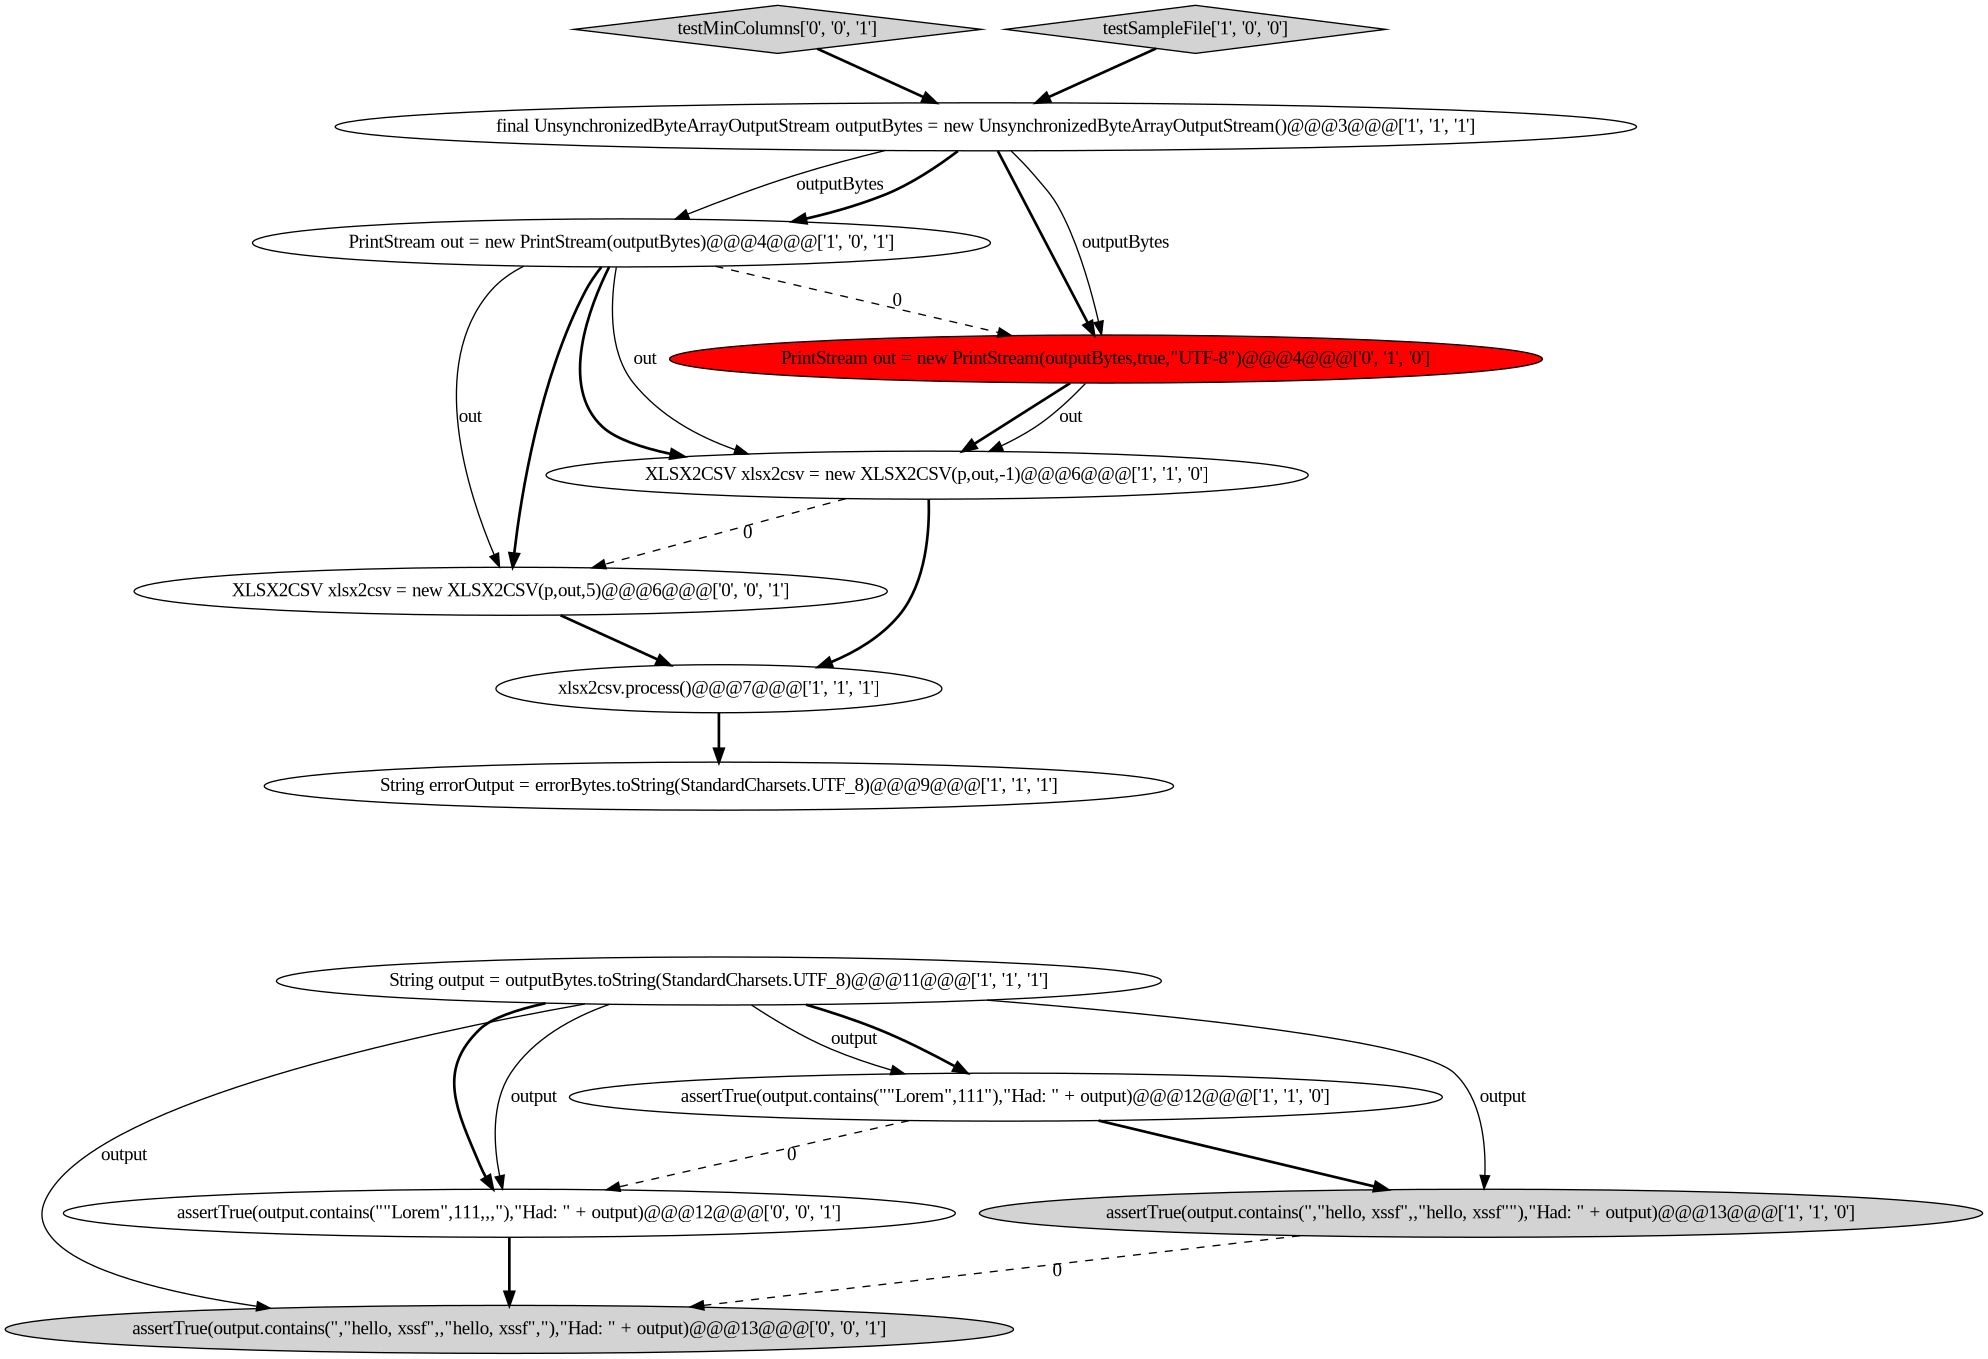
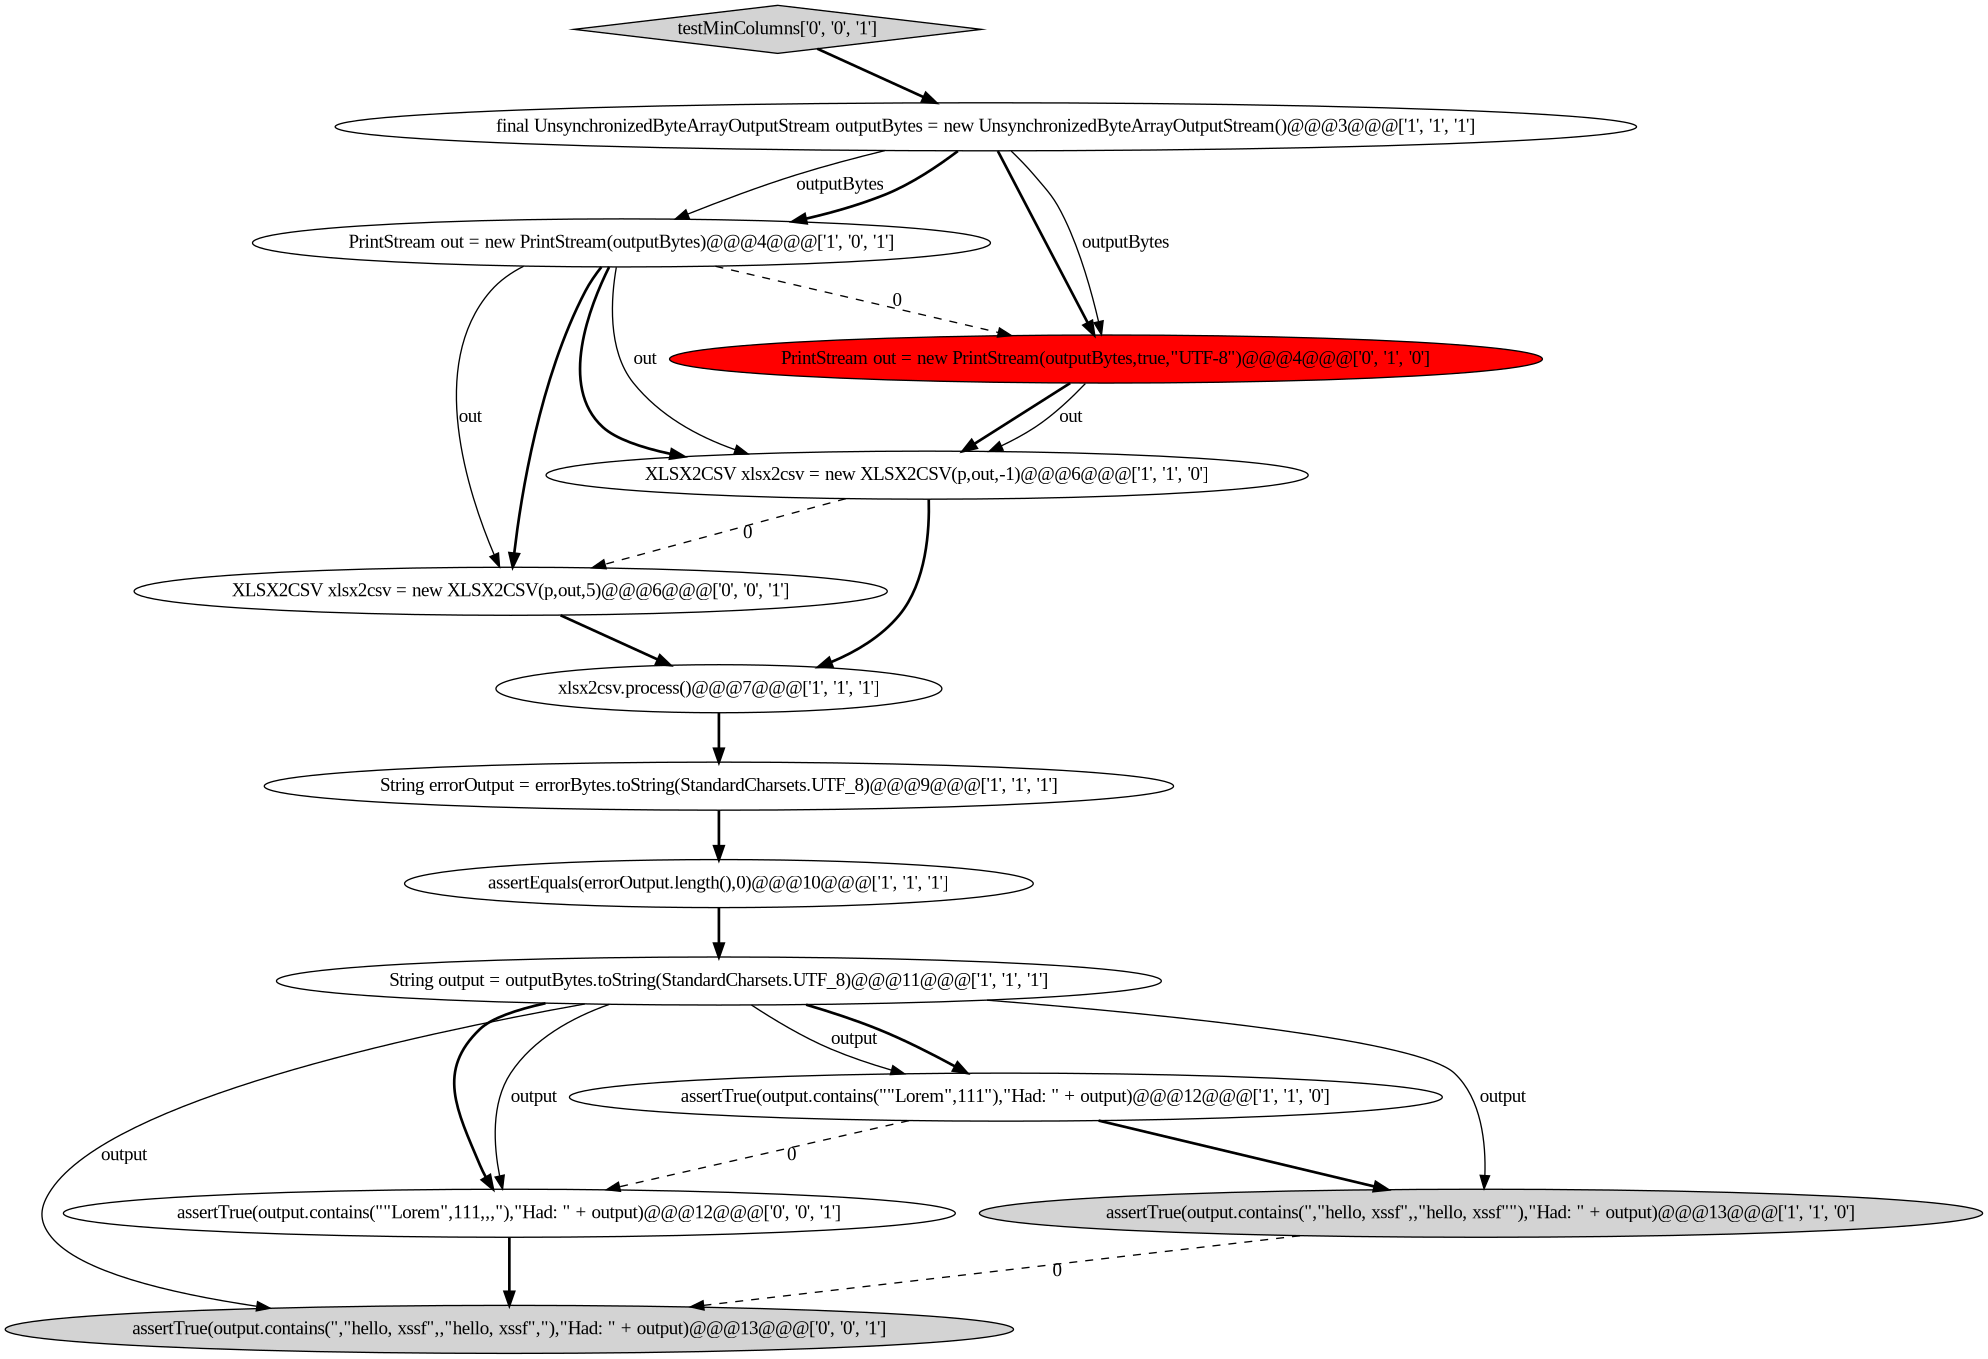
(1195, 29) -> none
none -> (719, 884)
